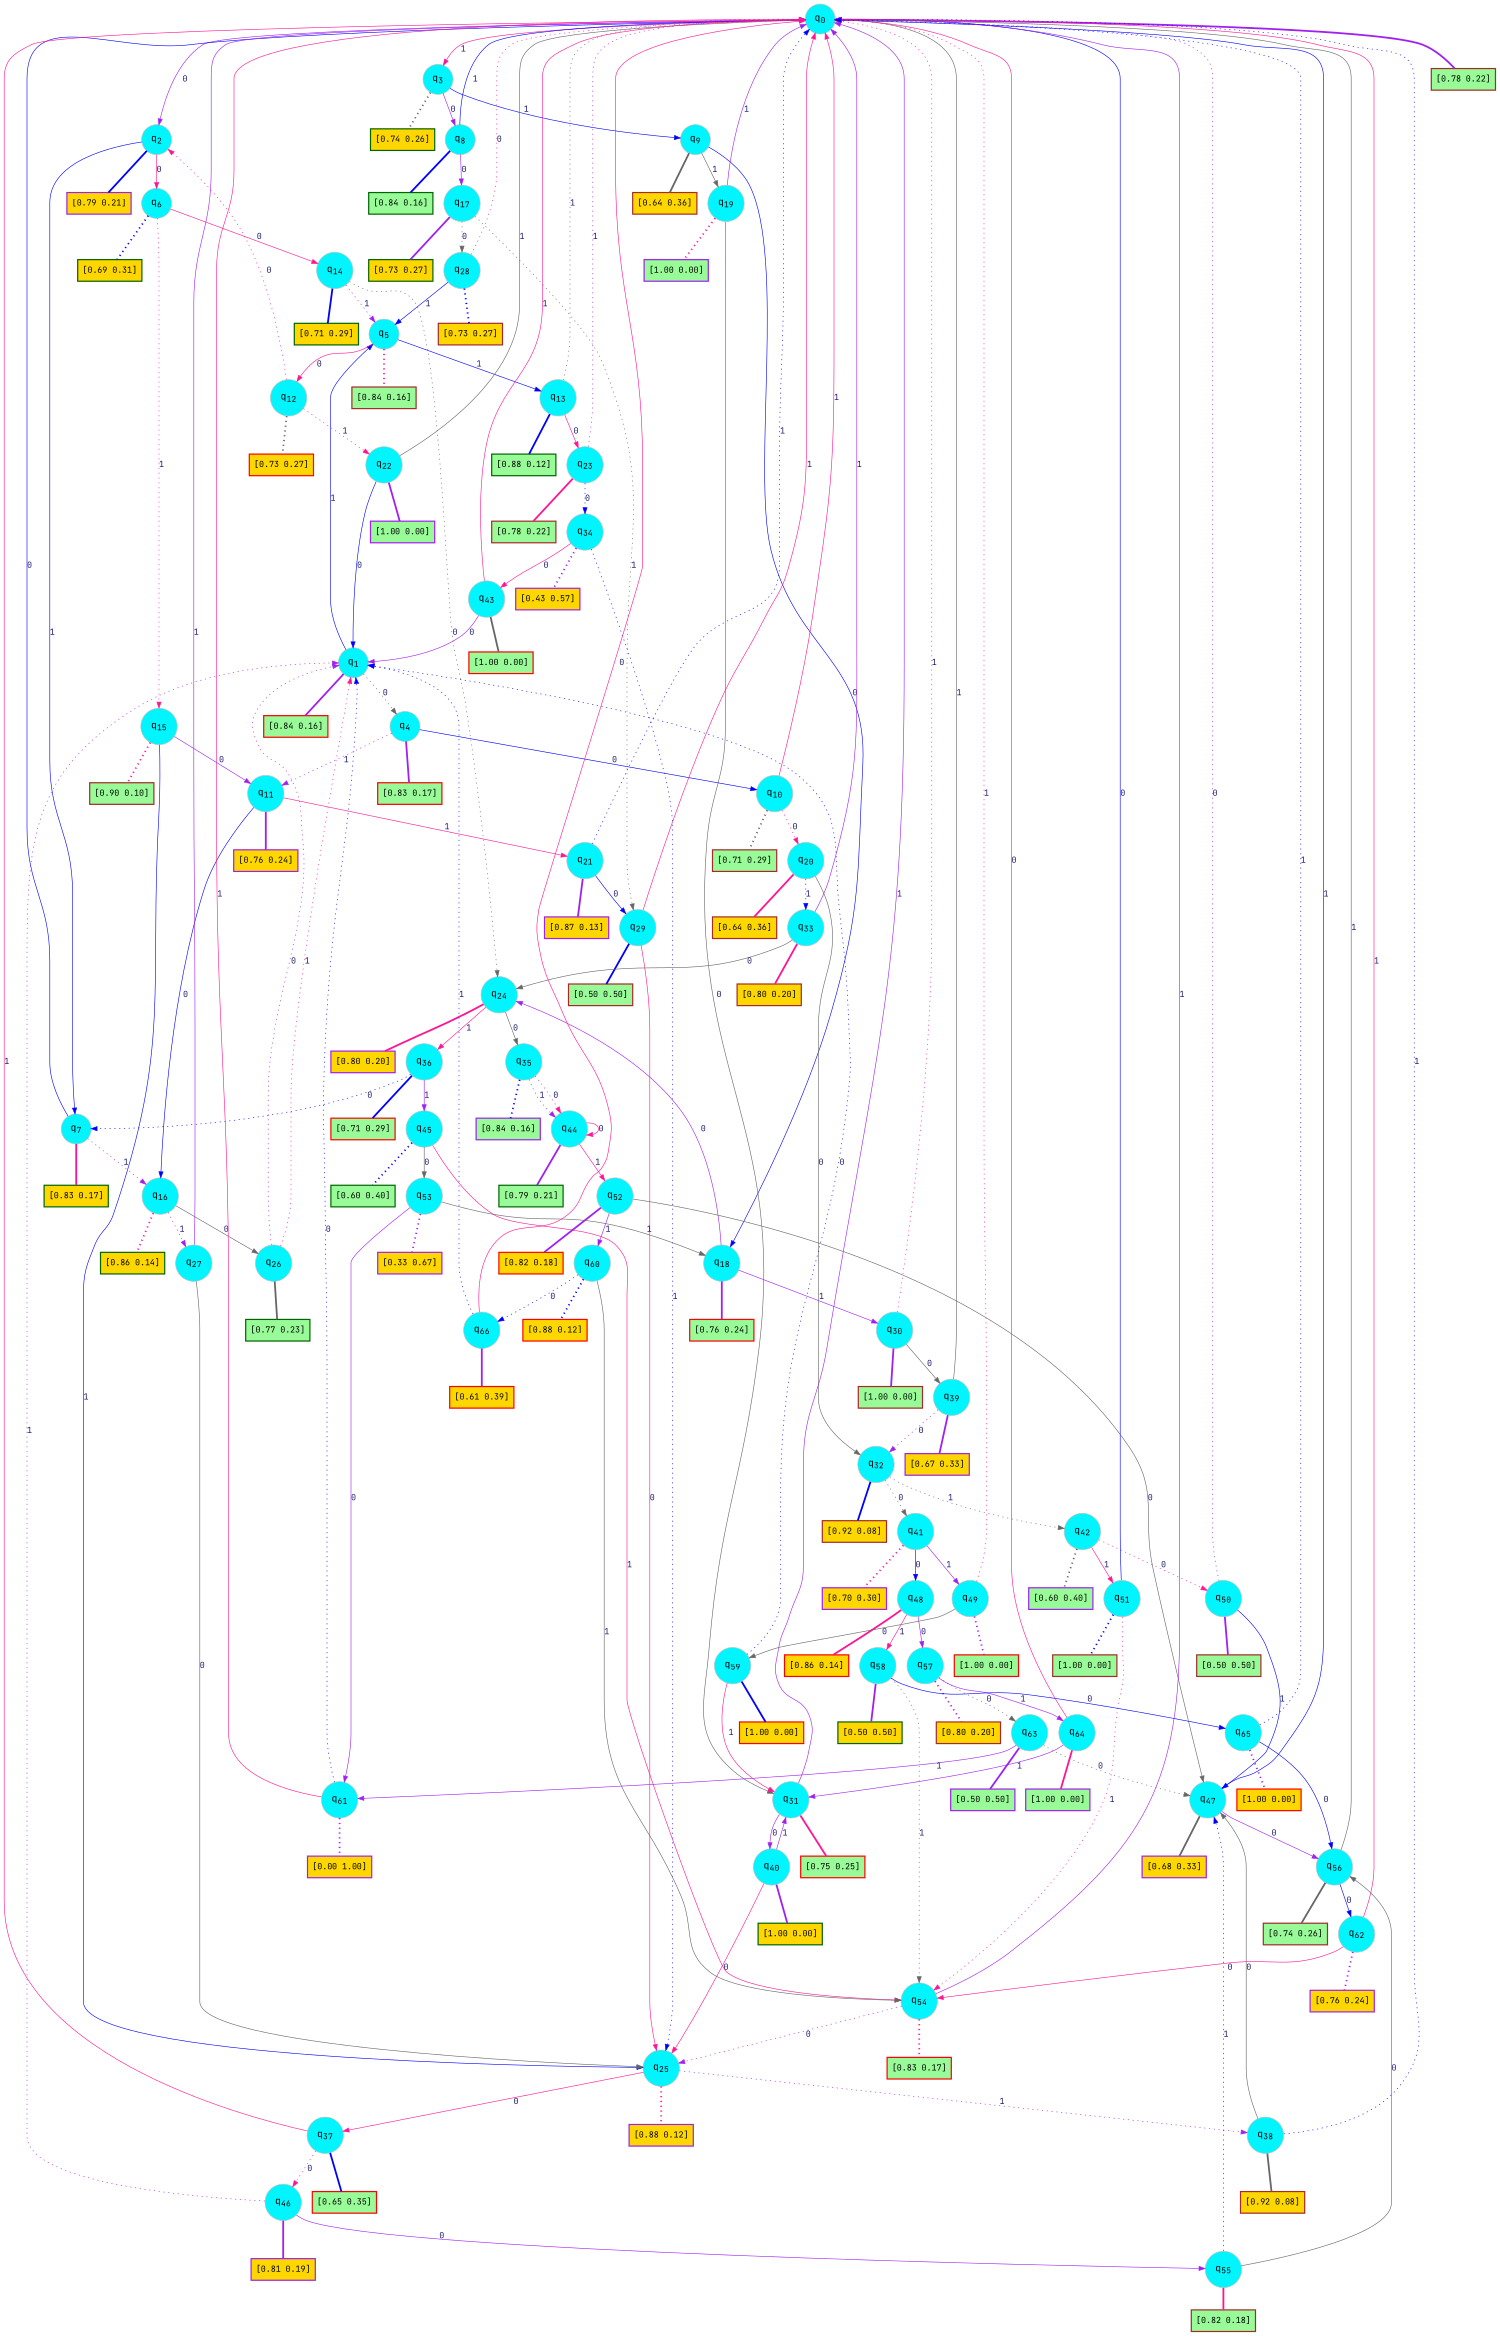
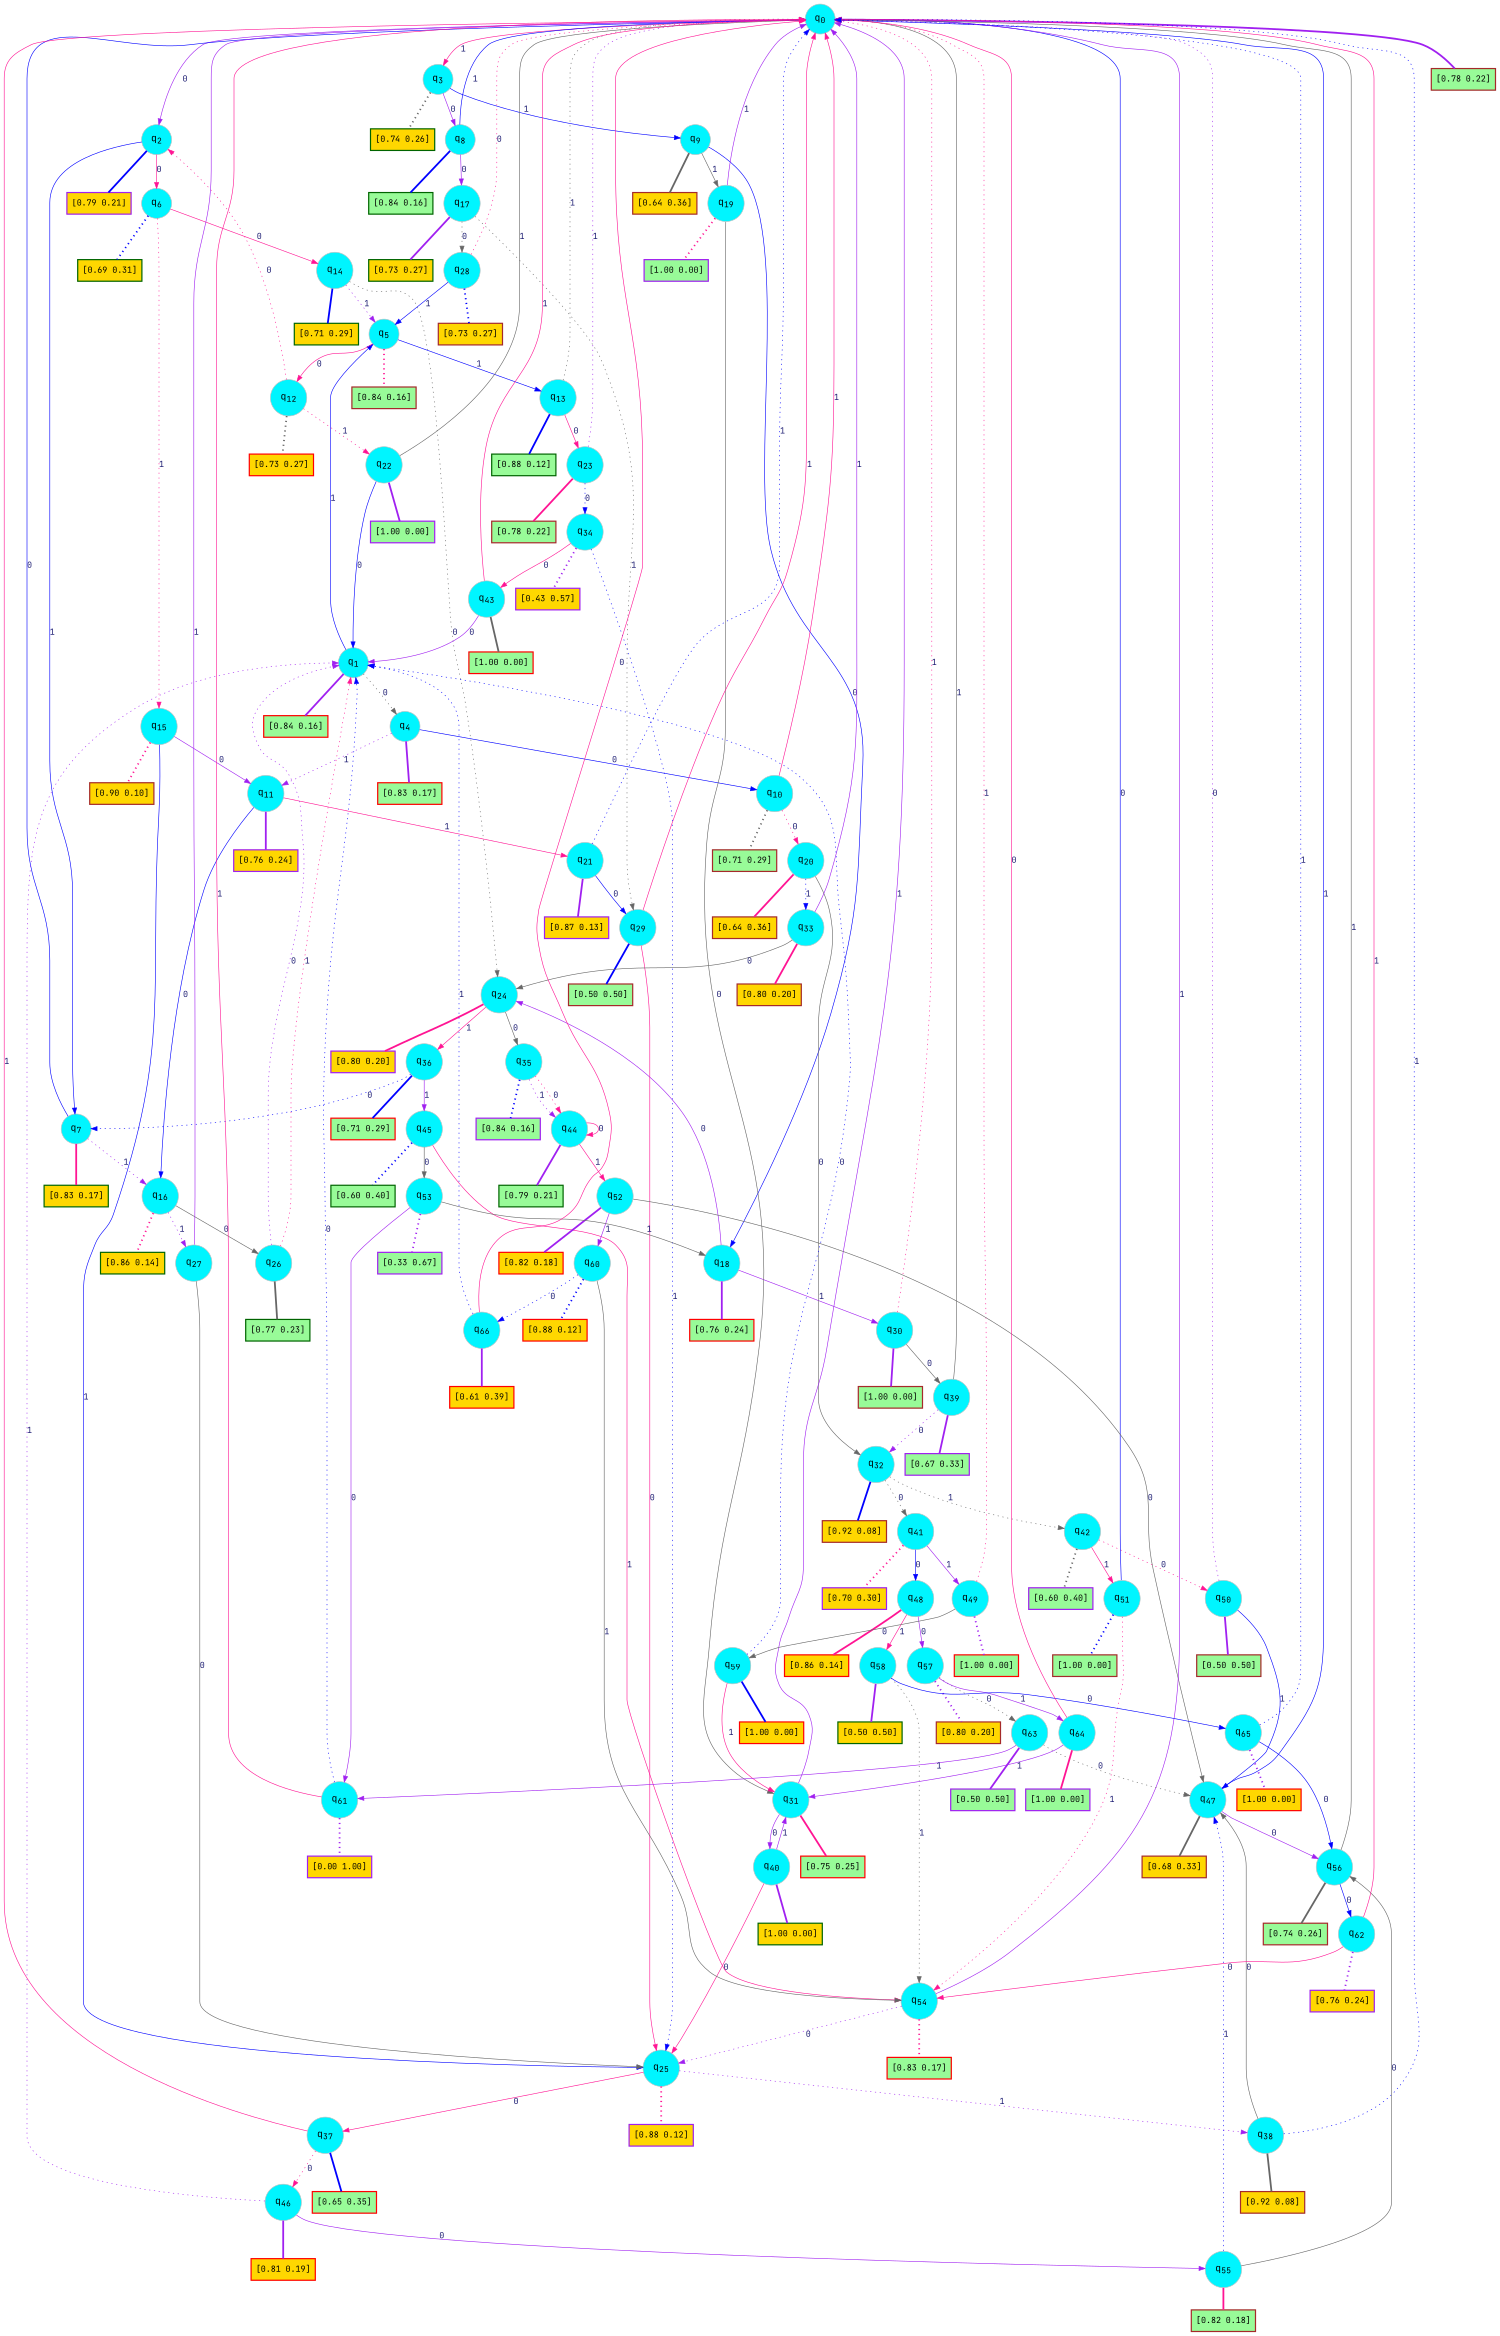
(122, 794) -> (122, 794)
(410, 1263) -> (410, 1263)
(937, 1464) -> (937, 1464)
(1174, 1867) -> (1174, 1867)
(283, 2269) -> (283, 2269)
